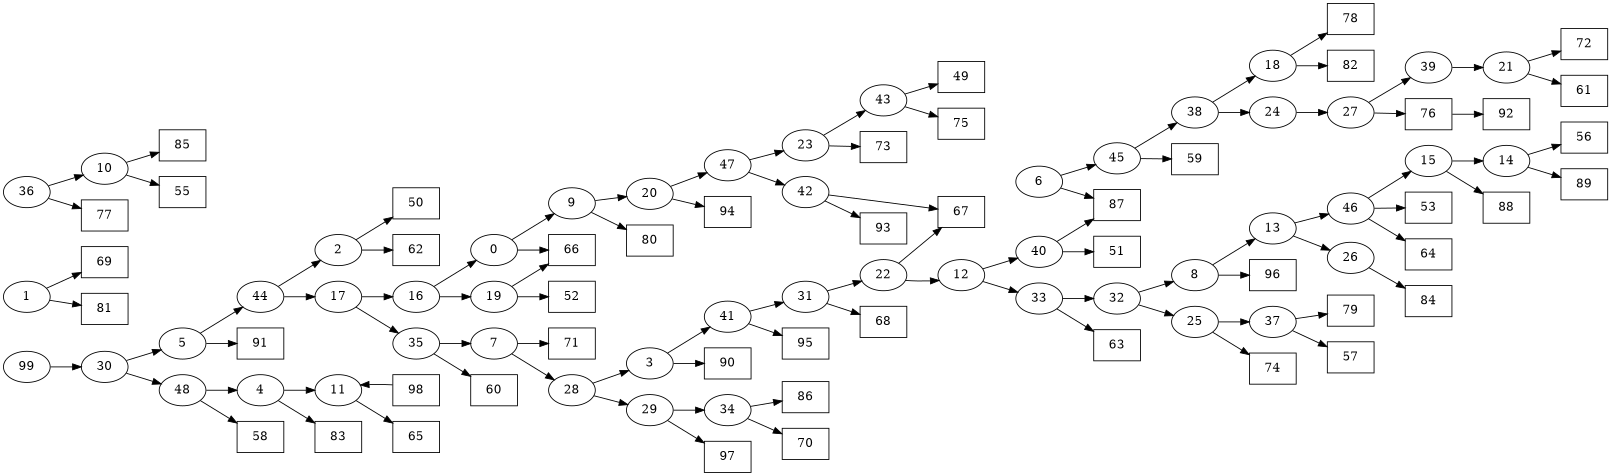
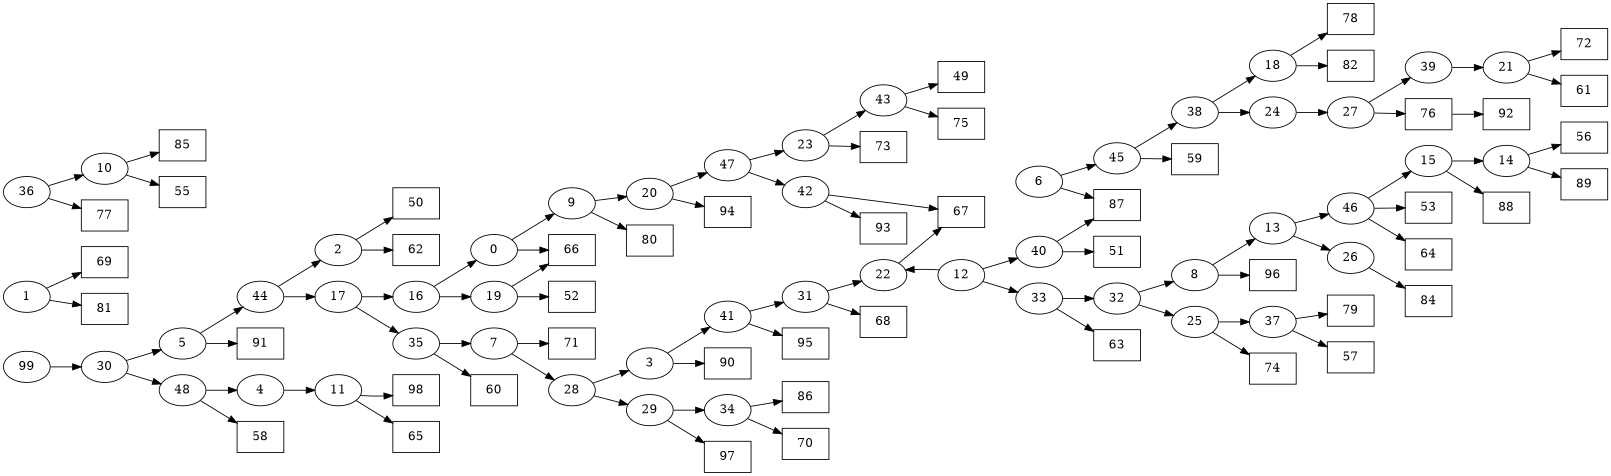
(918, 281) -> (927, 269)
(381, 384) -> (372, 396)
(338, 437) -> none
